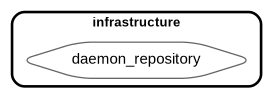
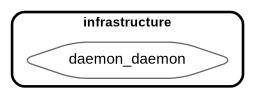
(137, 60) -> (128, 60)
